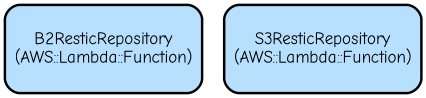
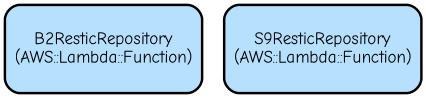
(323, 49) -> (323, 49)
